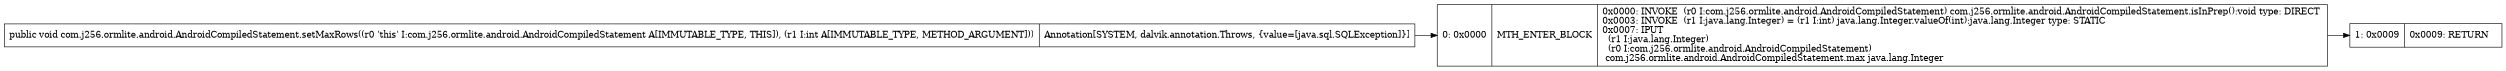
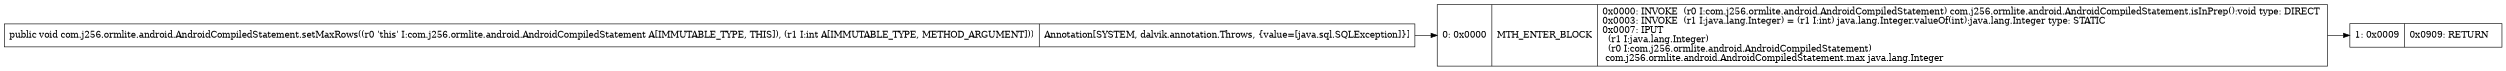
(2453, 35) -> (2453, 35)
